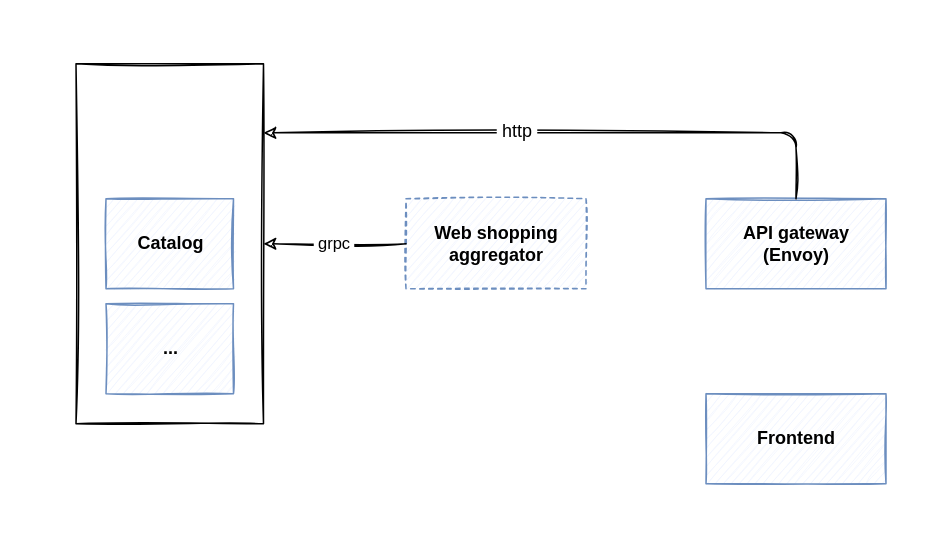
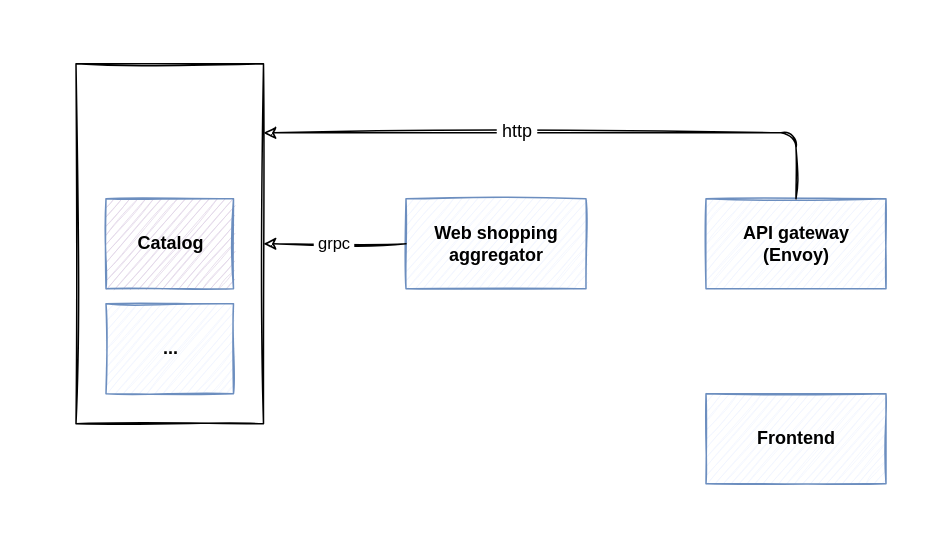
(170, 244) -> (170, 244)
(496, 244) -> (496, 244)
